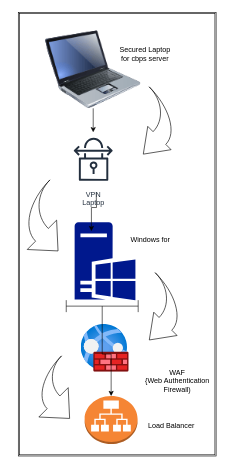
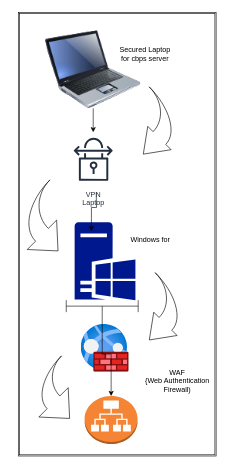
(171, 426) -> none
